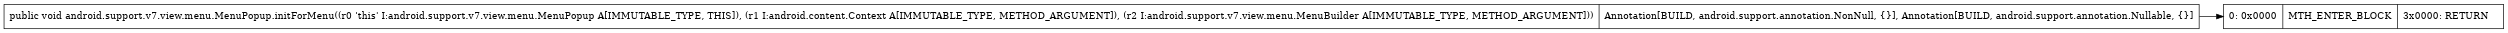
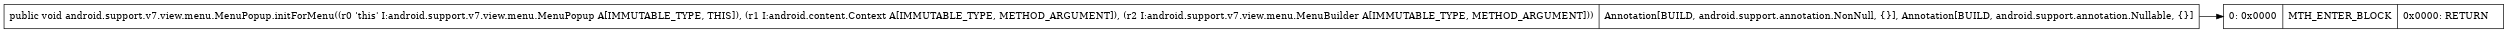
(2451, 16) -> (2451, 16)
